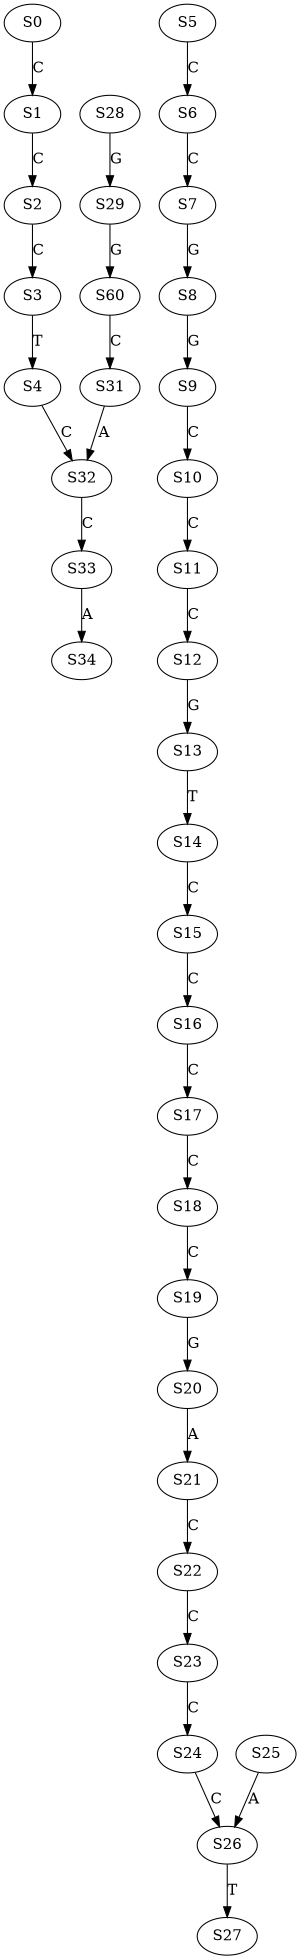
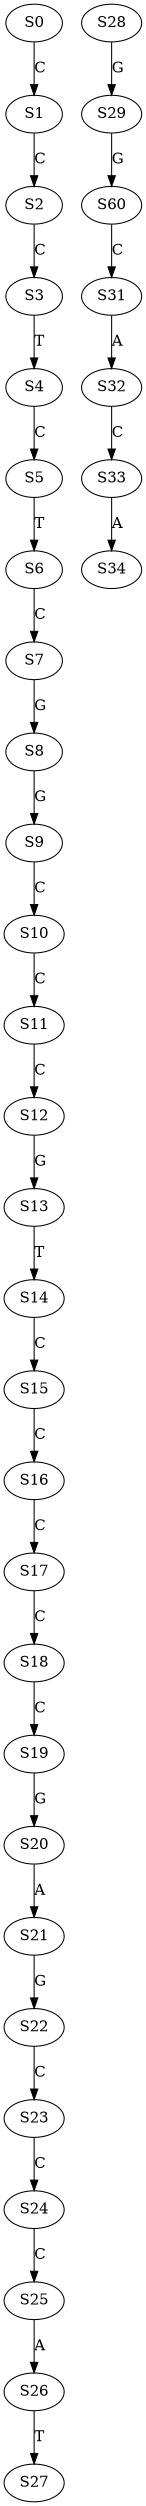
(193, 69) -> (39, 524)
(54, 428) -> (34, 428)
(193, 1526) -> (40, 1982)
(205, 1795) -> (34, 2250)
